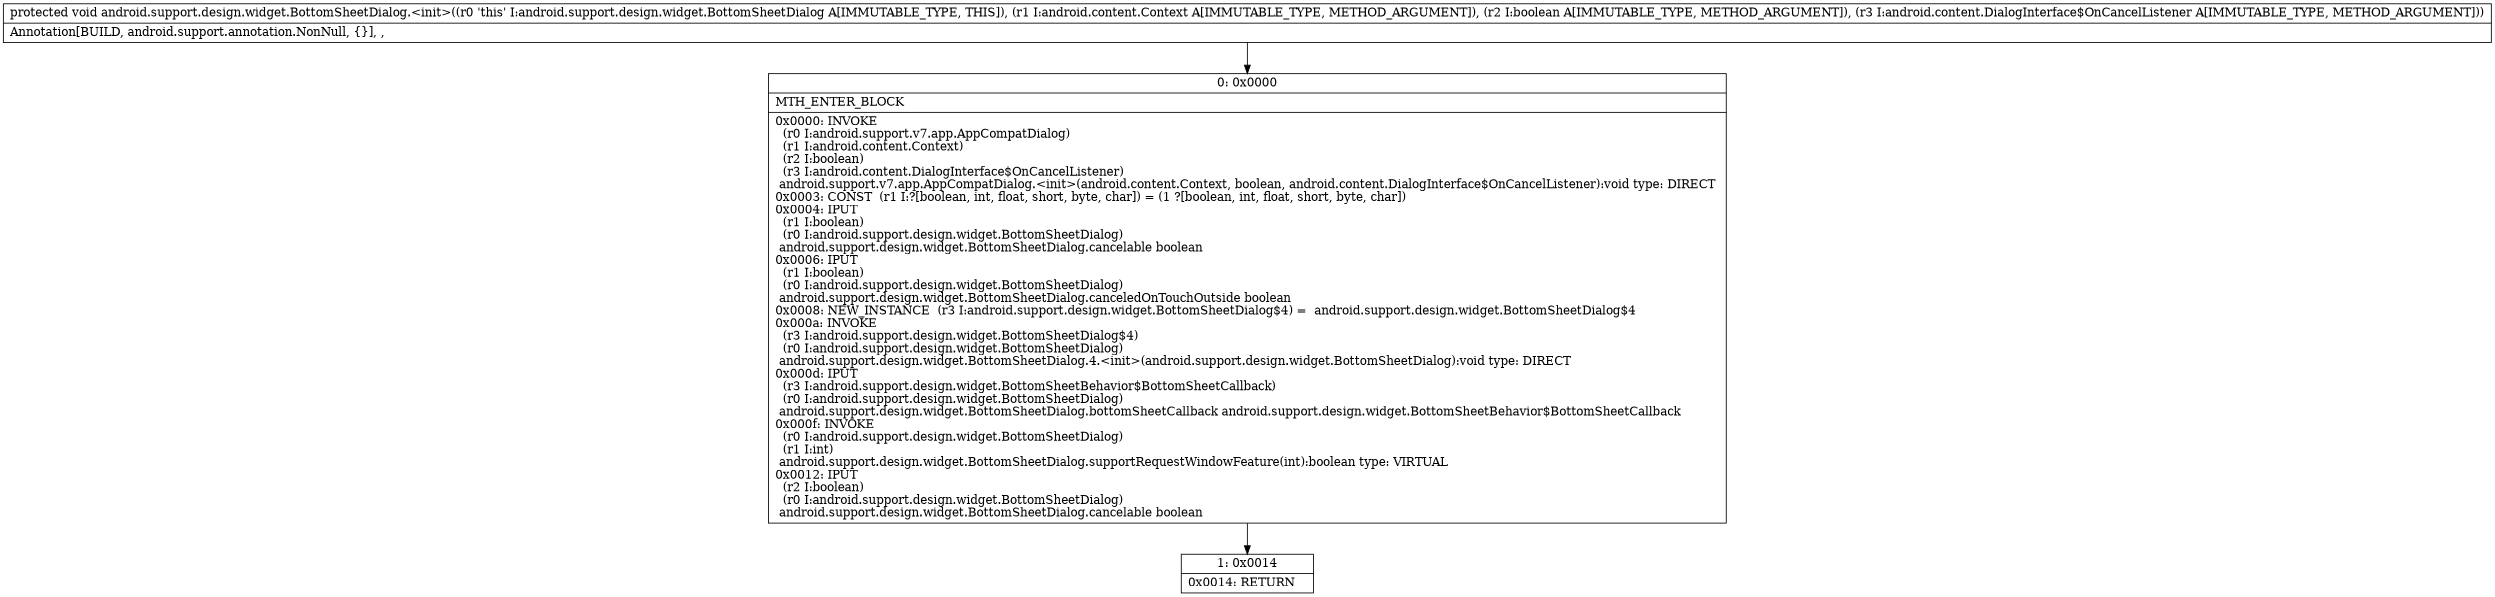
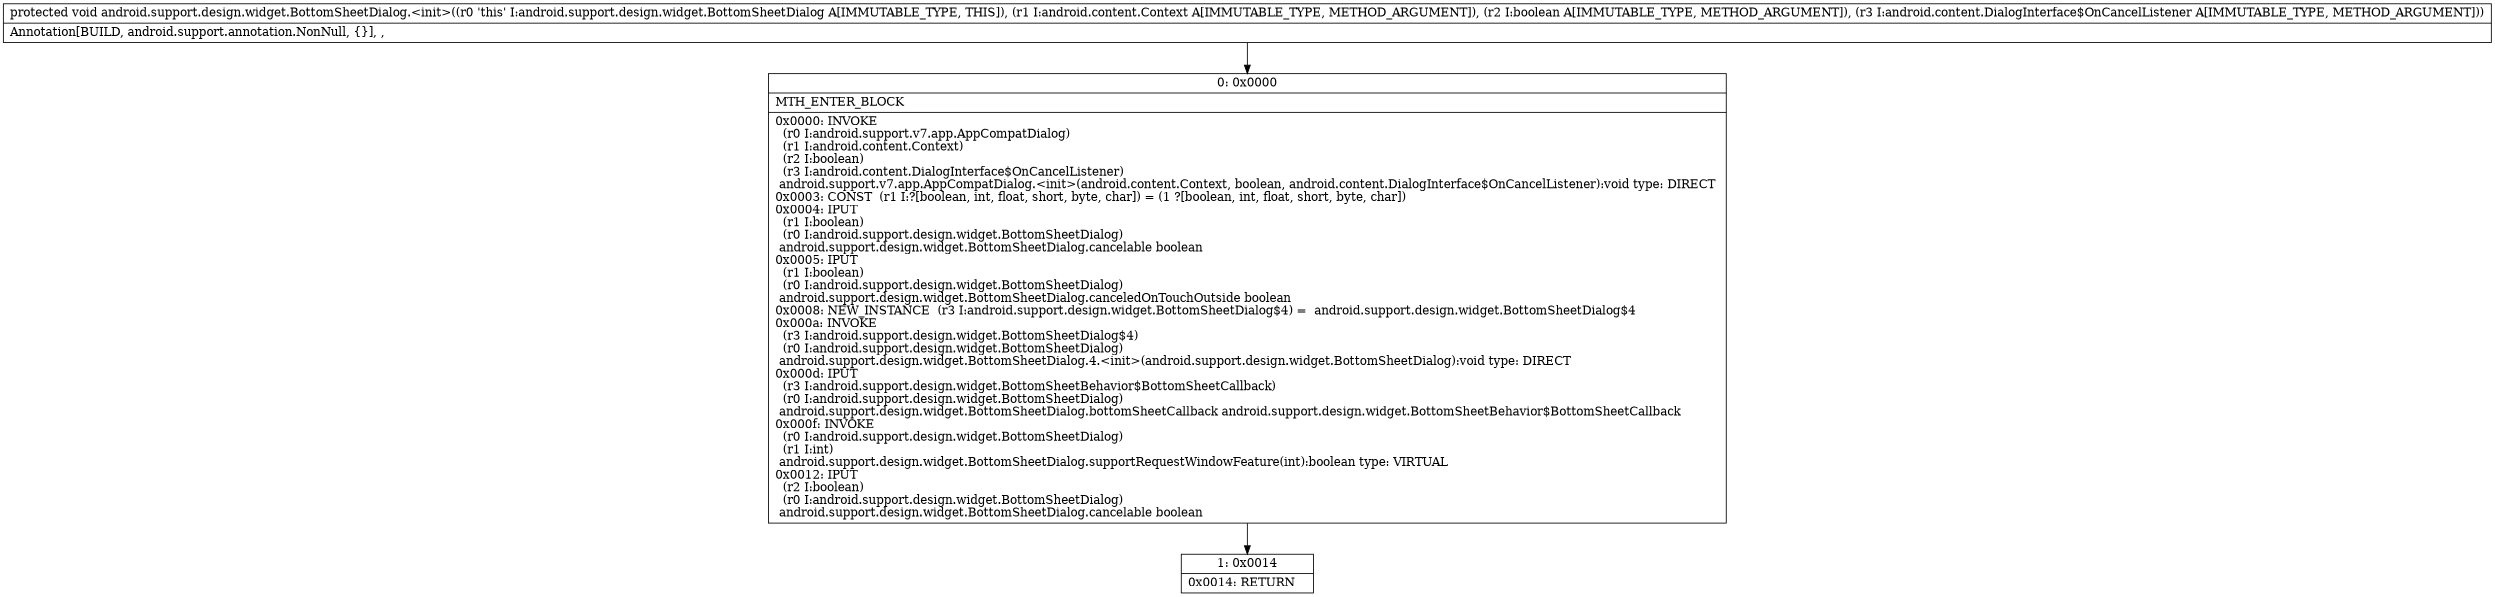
(820, 260) -> (820, 260)
